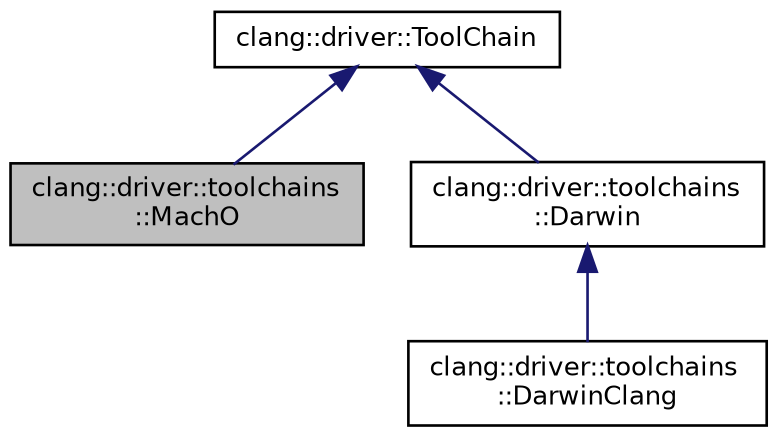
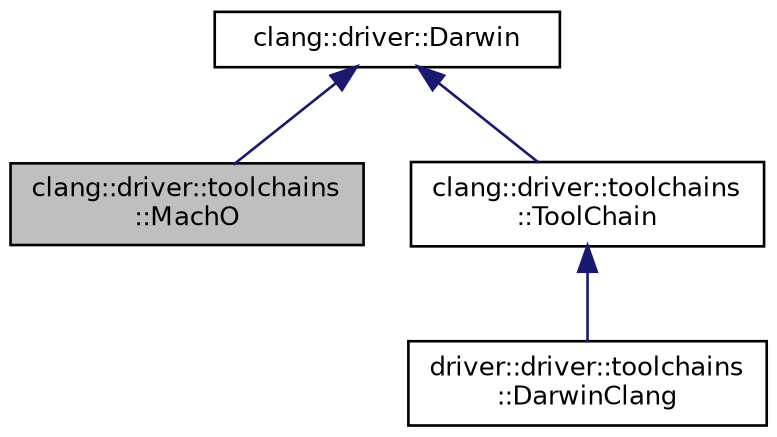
(387, 40) -> (387, 40)
(588, 204) -> (588, 204)
(588, 383) -> (588, 383)
